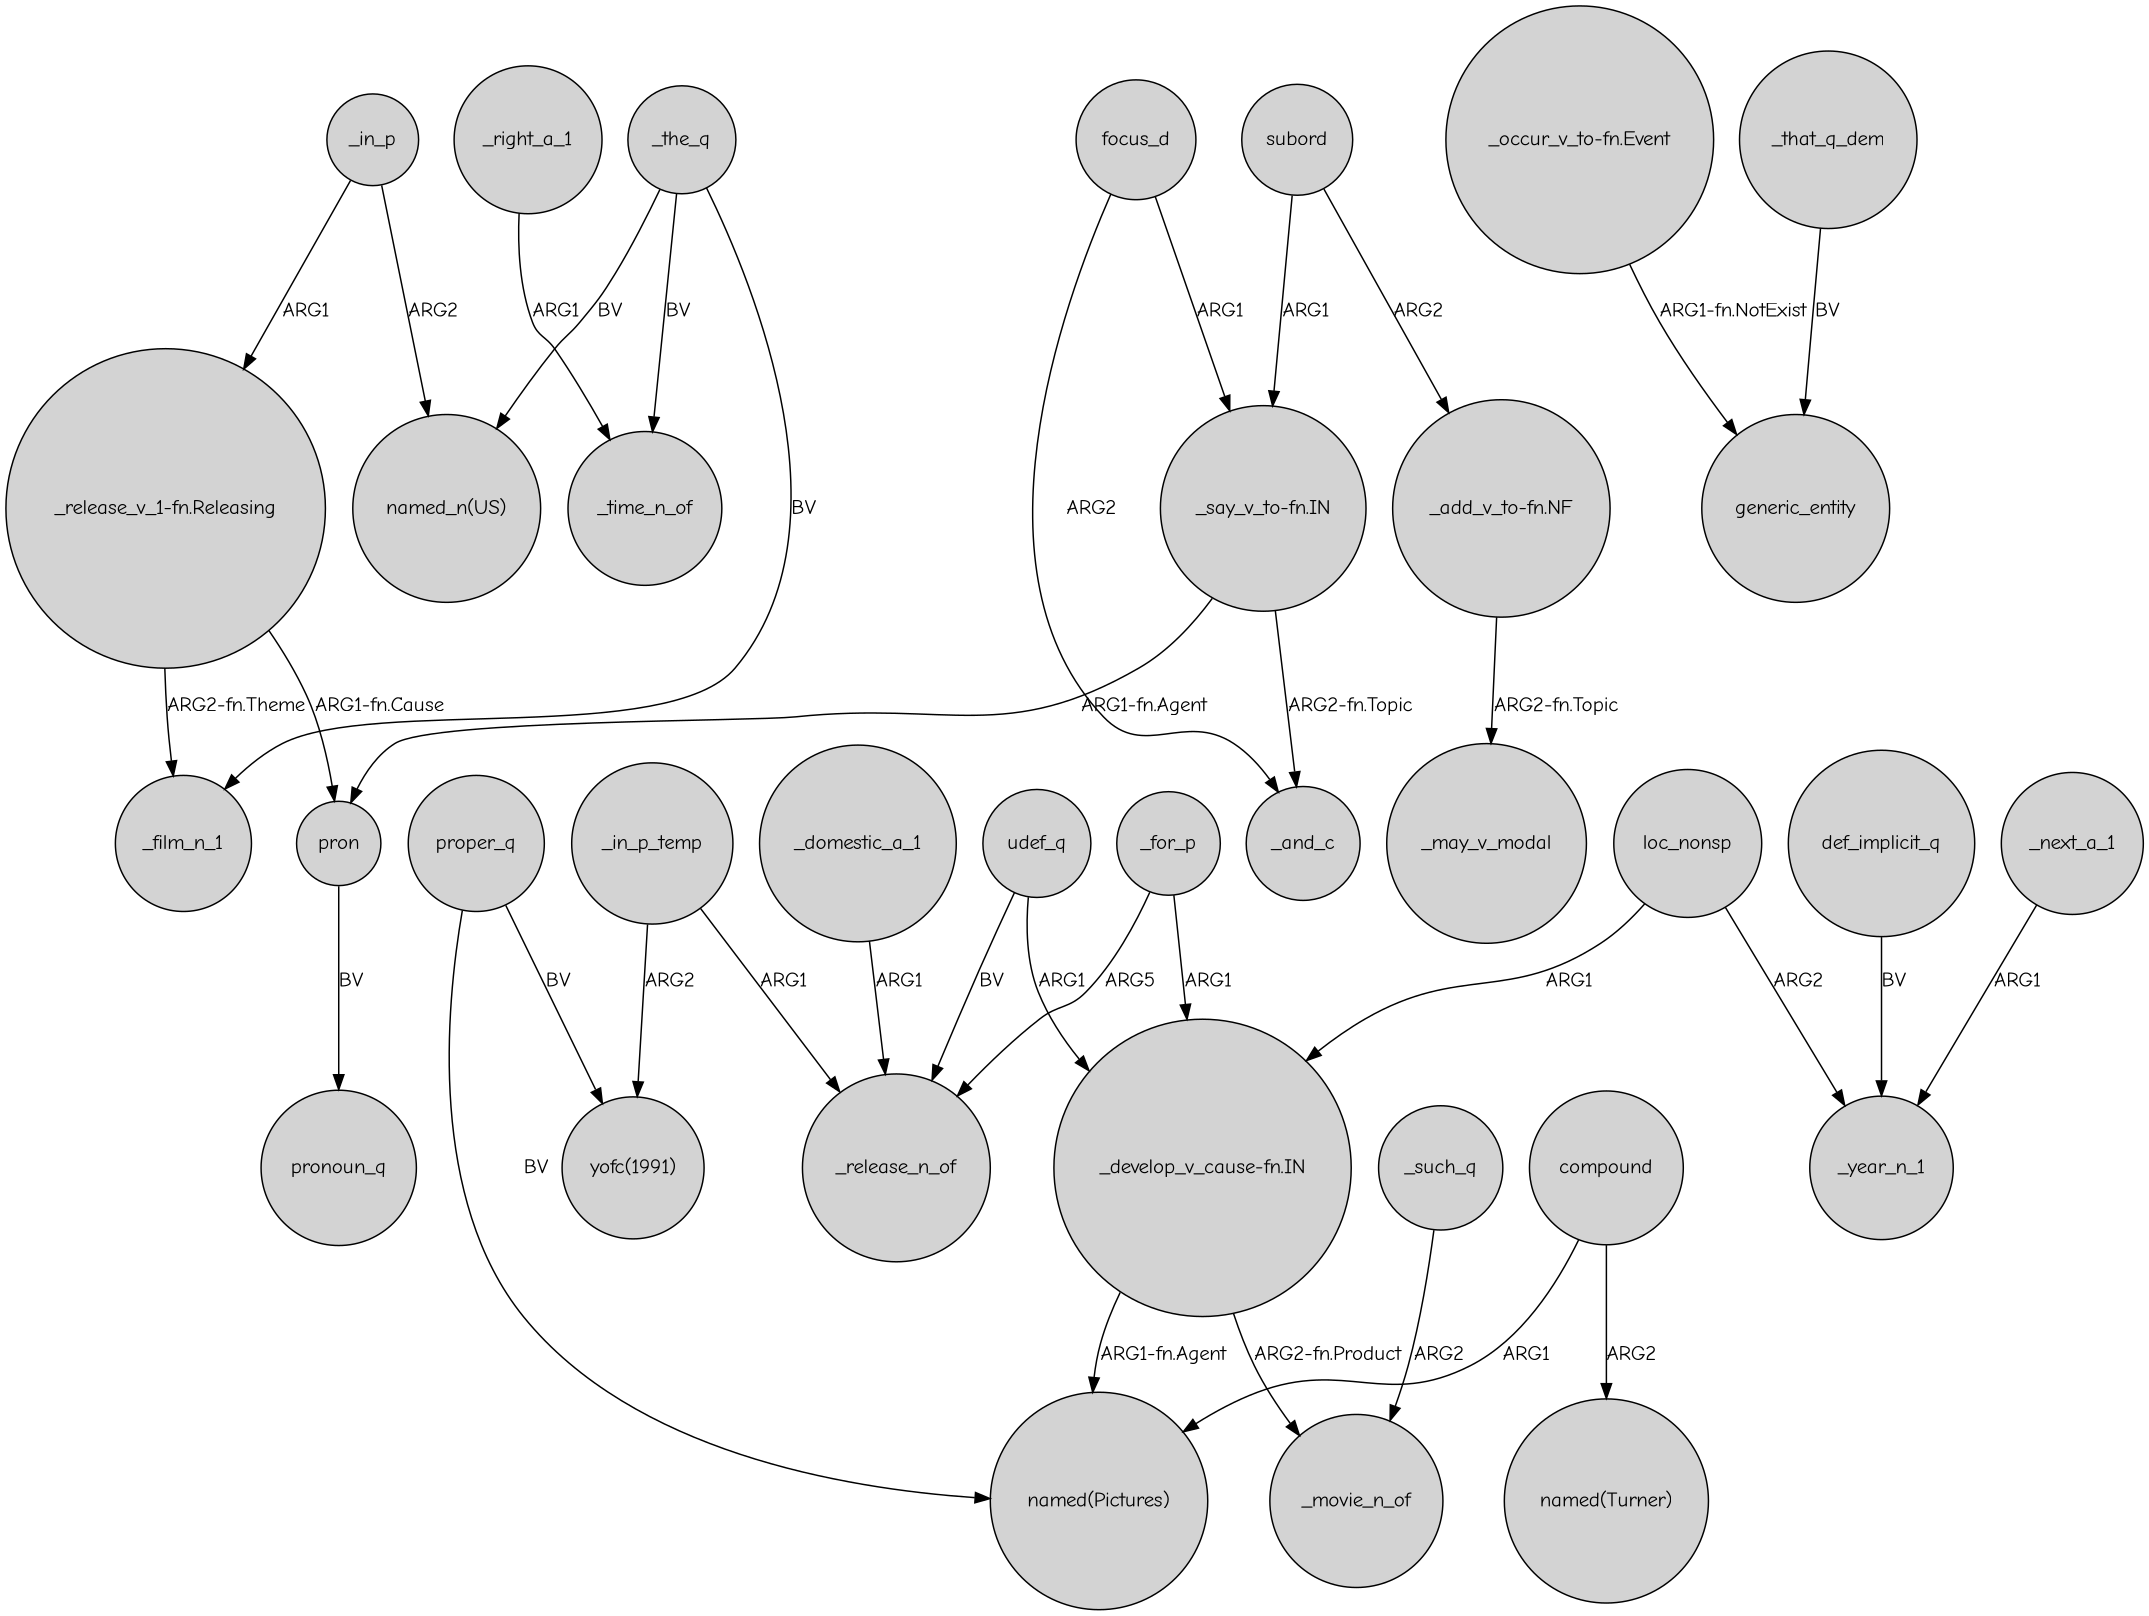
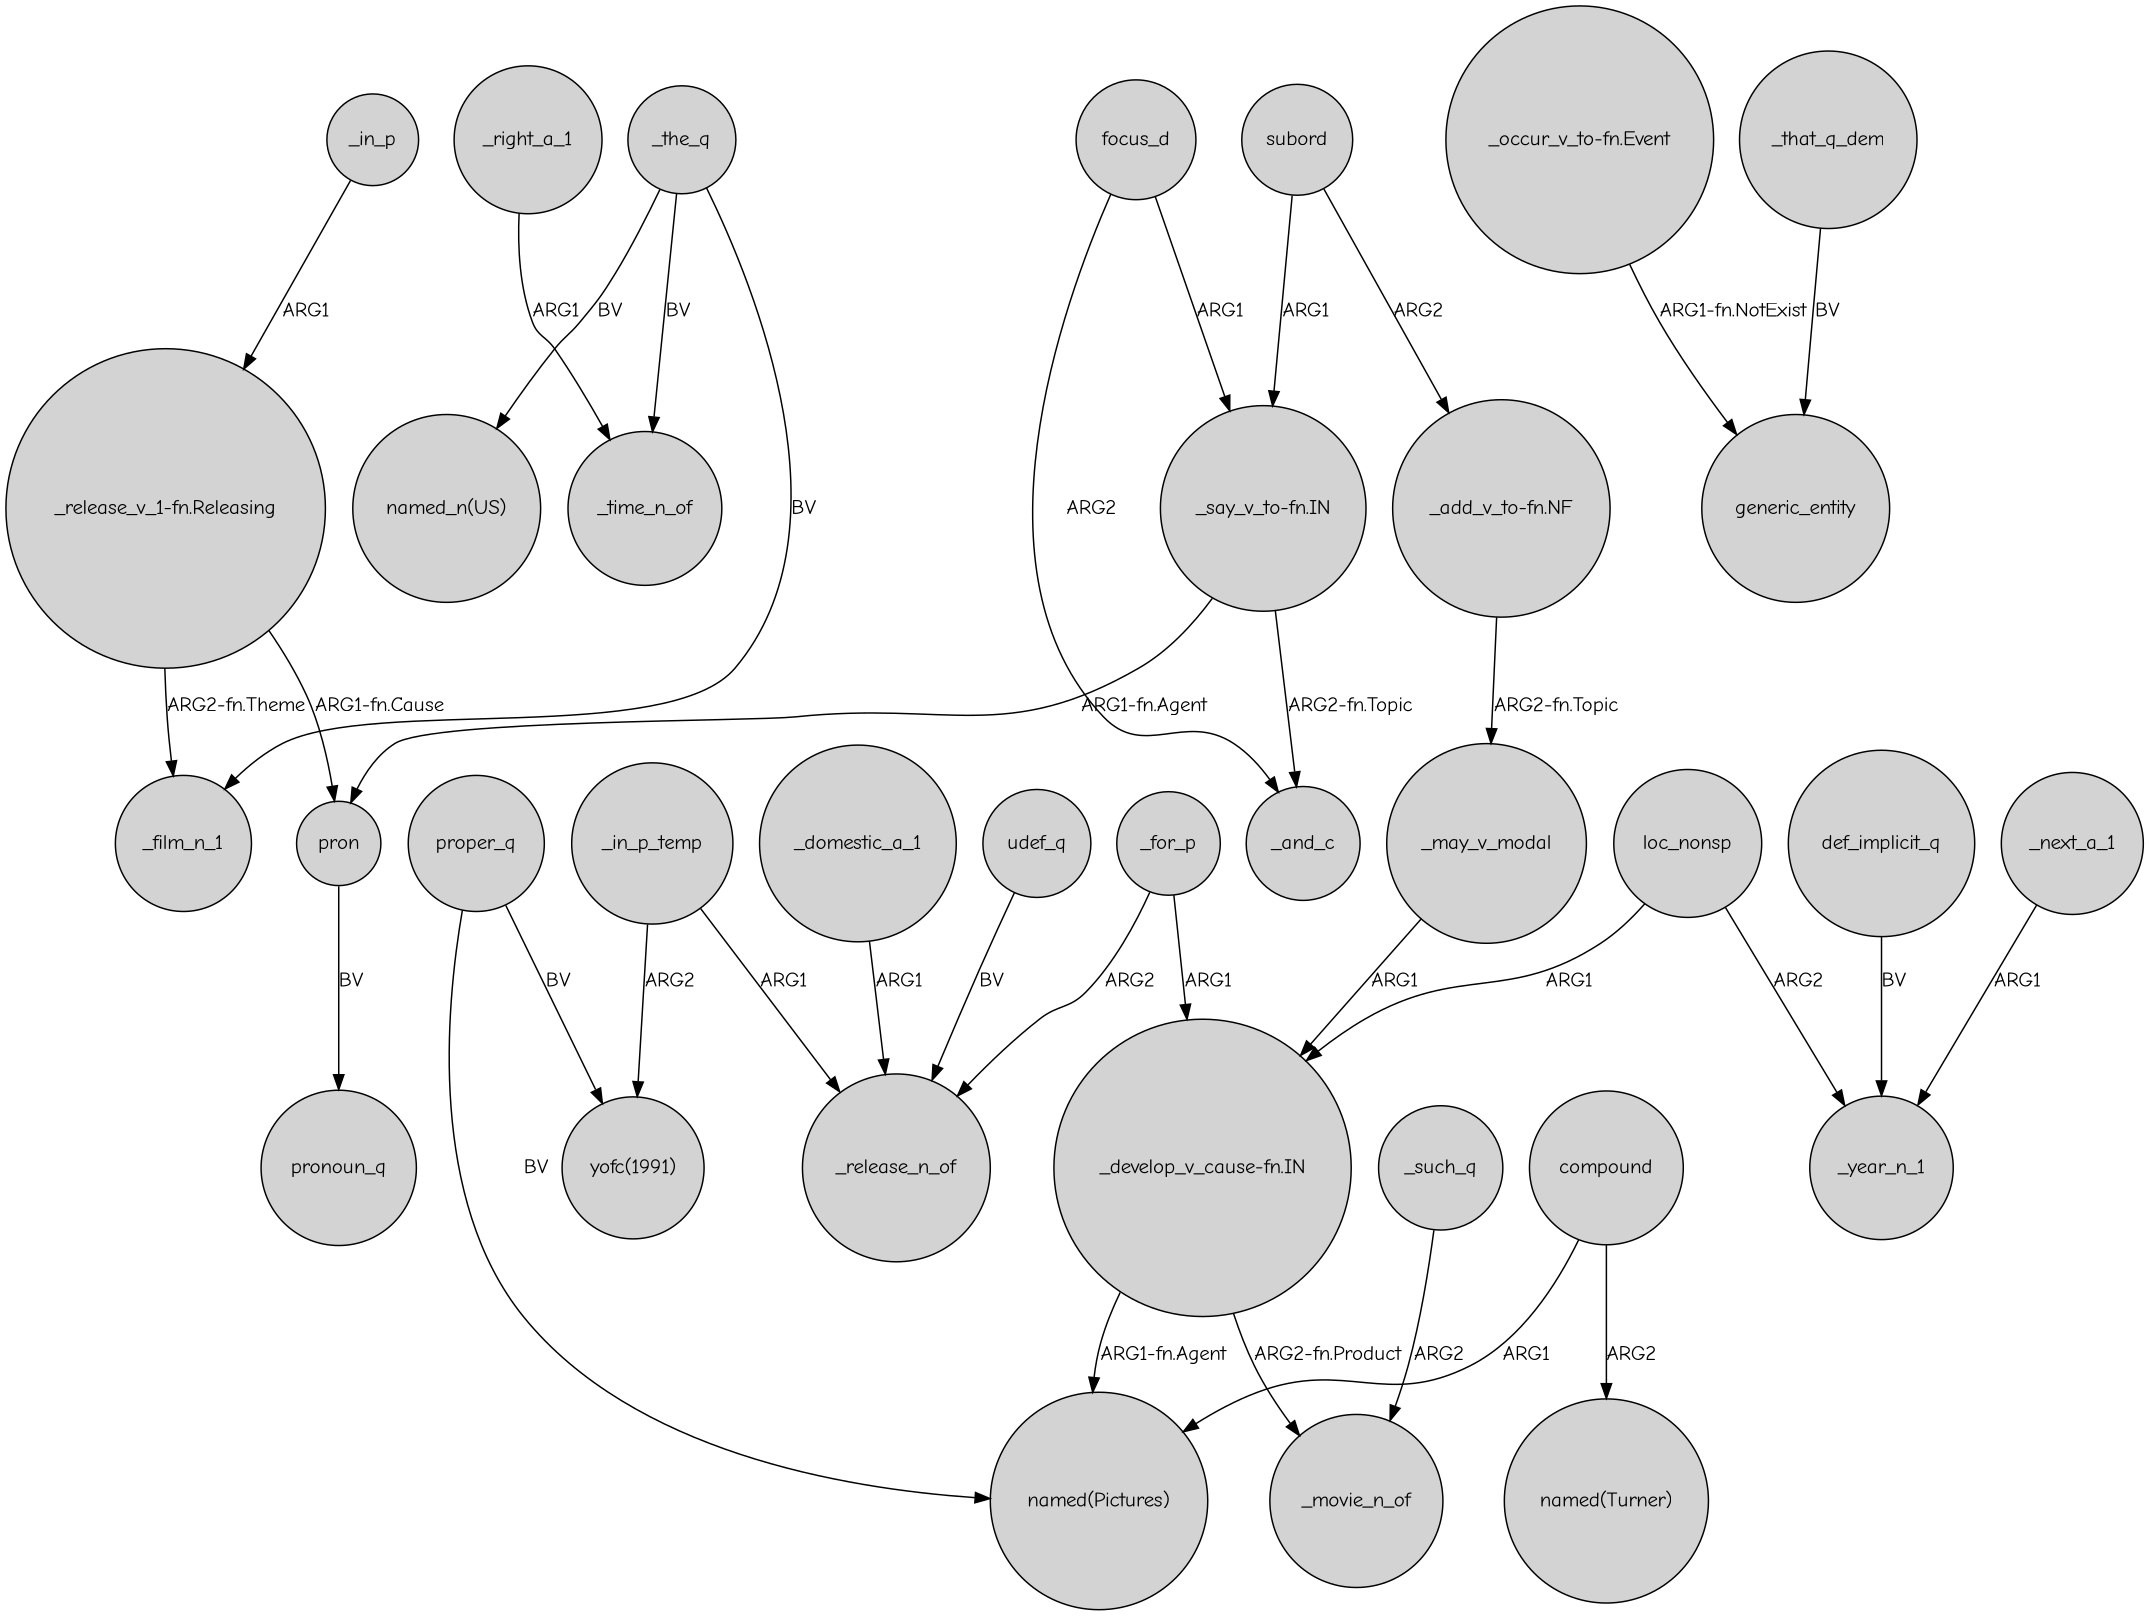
(404, 293) -> none
(1130, 981) -> (1130, 981)
(1035, 984) -> (1366, 982)
